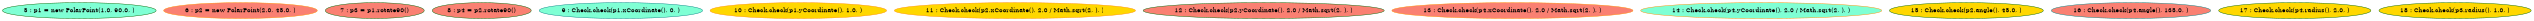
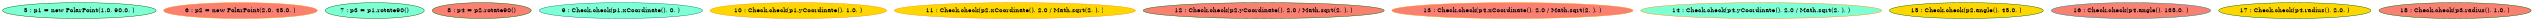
(375, 11) -> (375, 11)
(2455, 11) -> (2455, 11)
